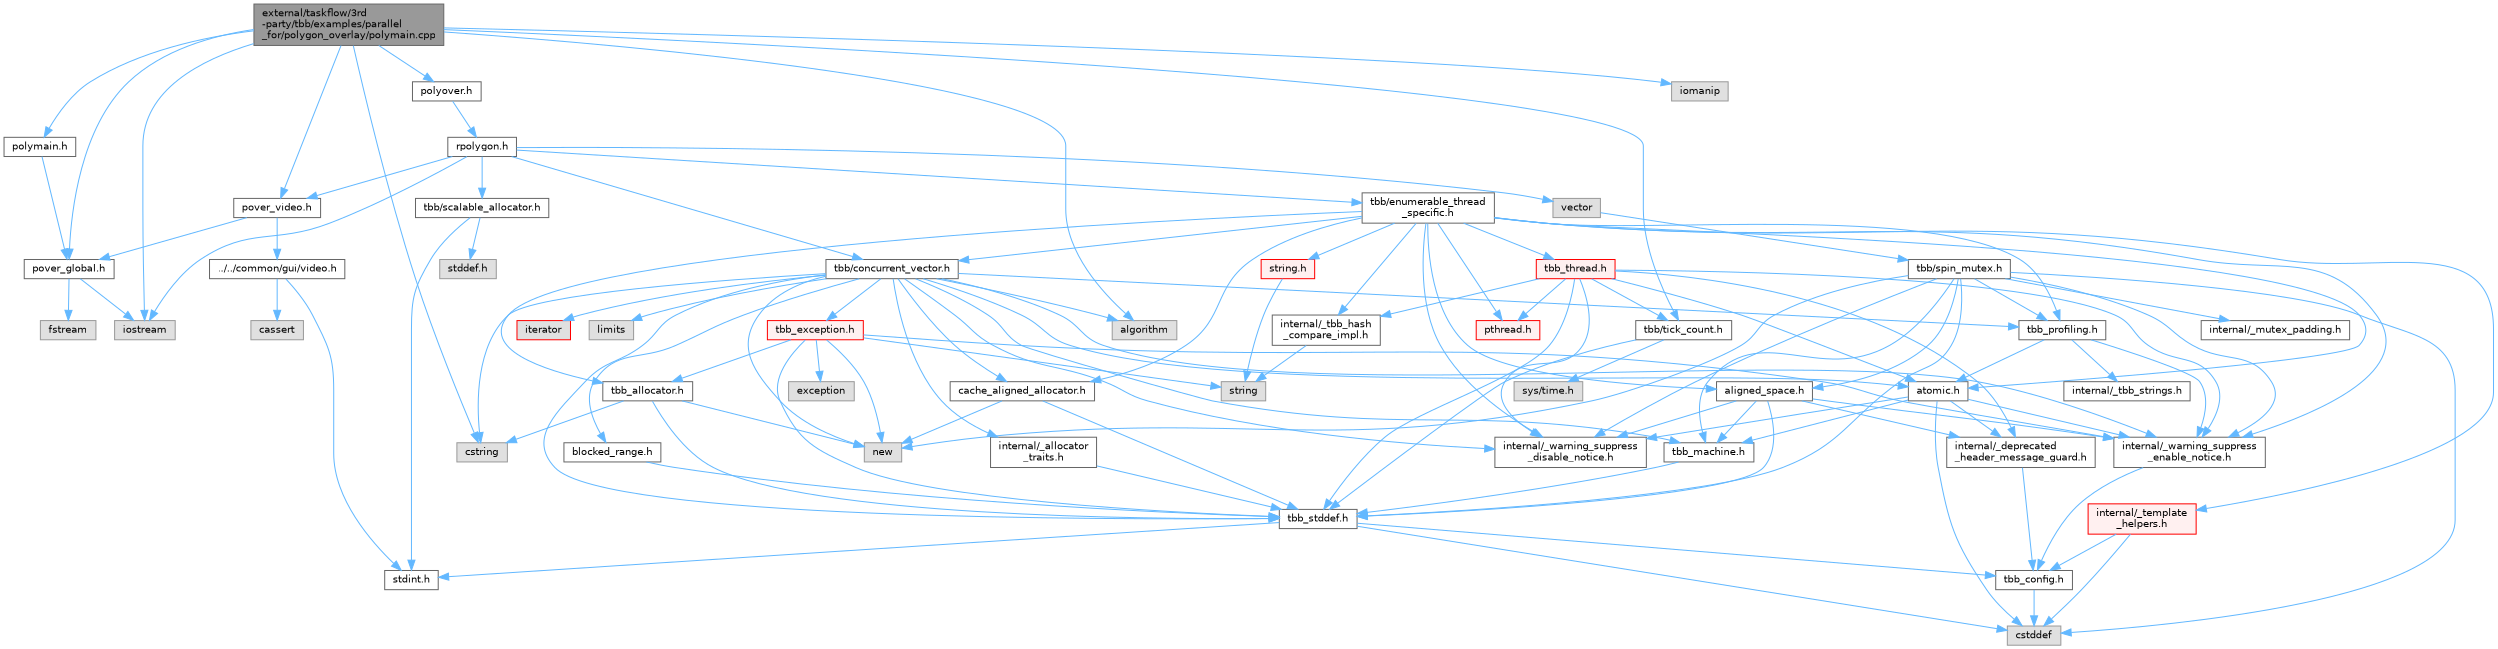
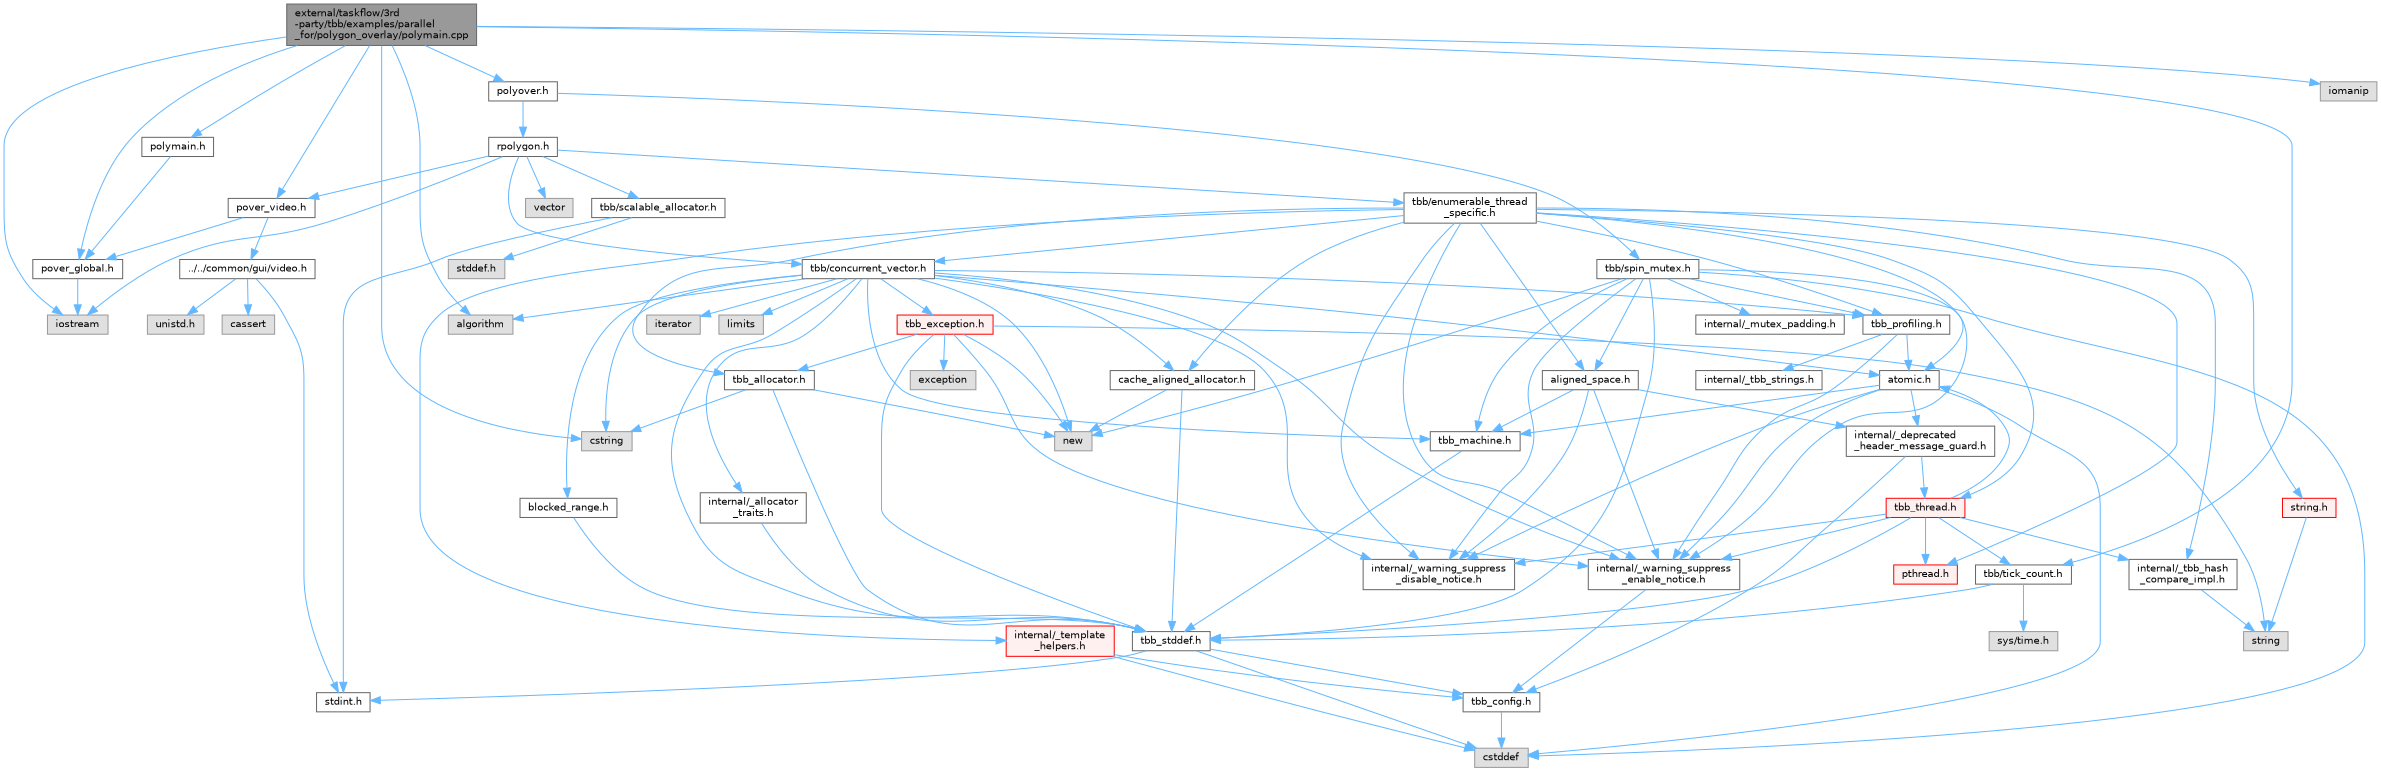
(1794, 243) -> (1107, 124)
(1833, 308) -> (1923, 472)
none -> (176, 325)
(68, 330) -> none
(544, 330) -> (673, 325)
(1602, 500) -> none
